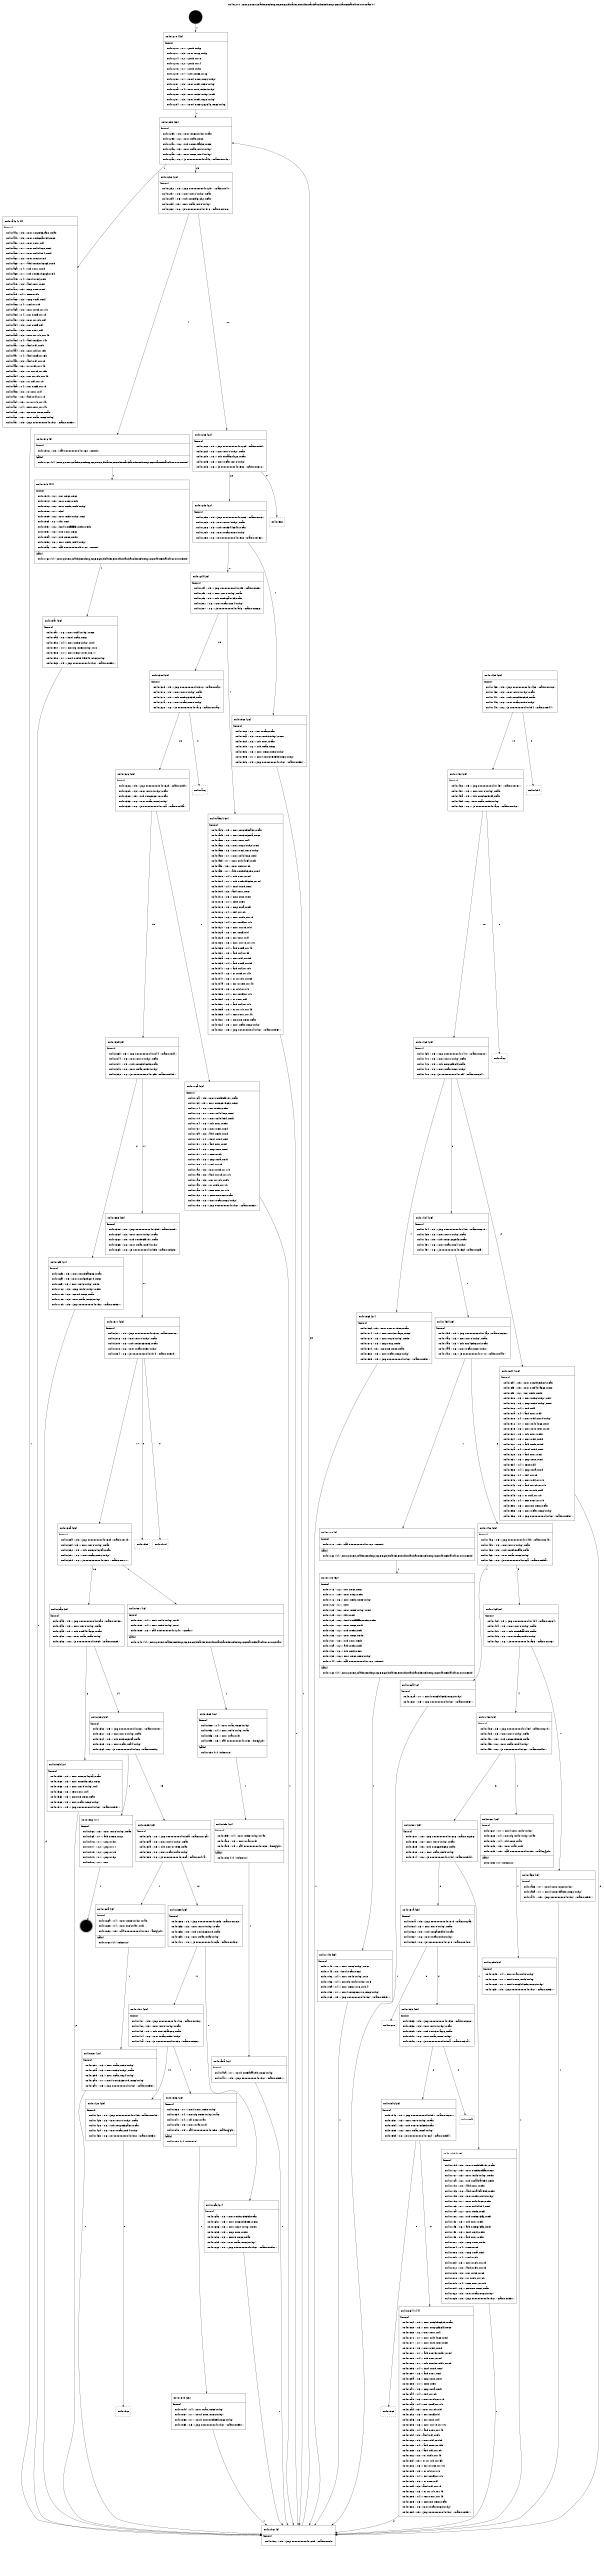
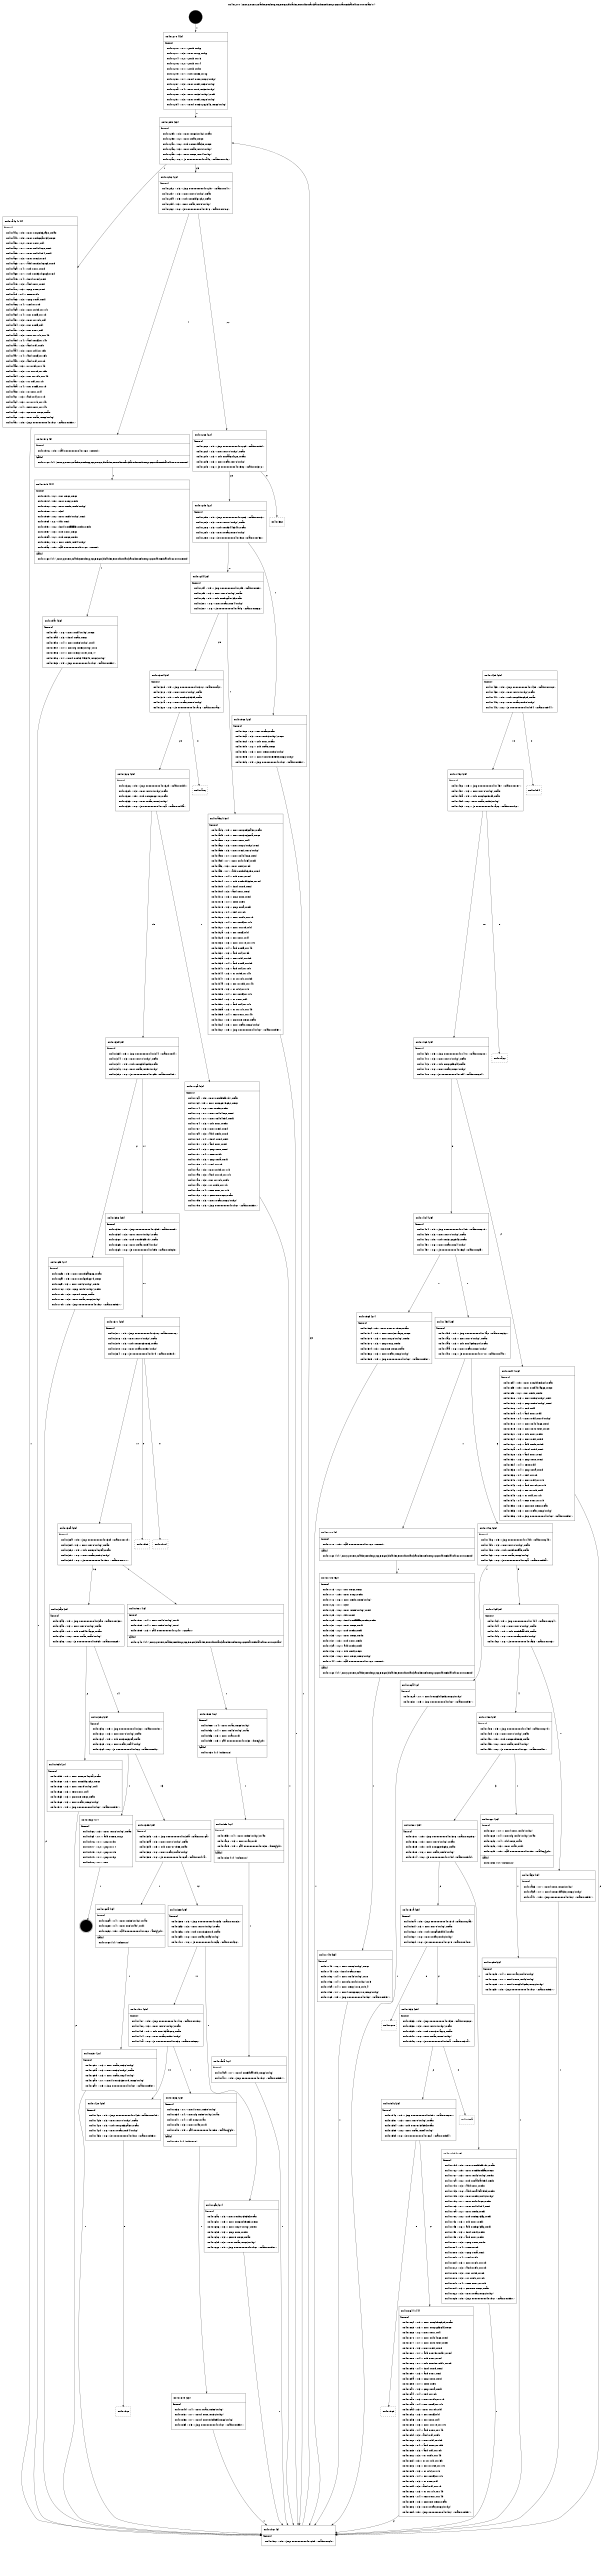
(414, 1193) -> (425, 1283)
